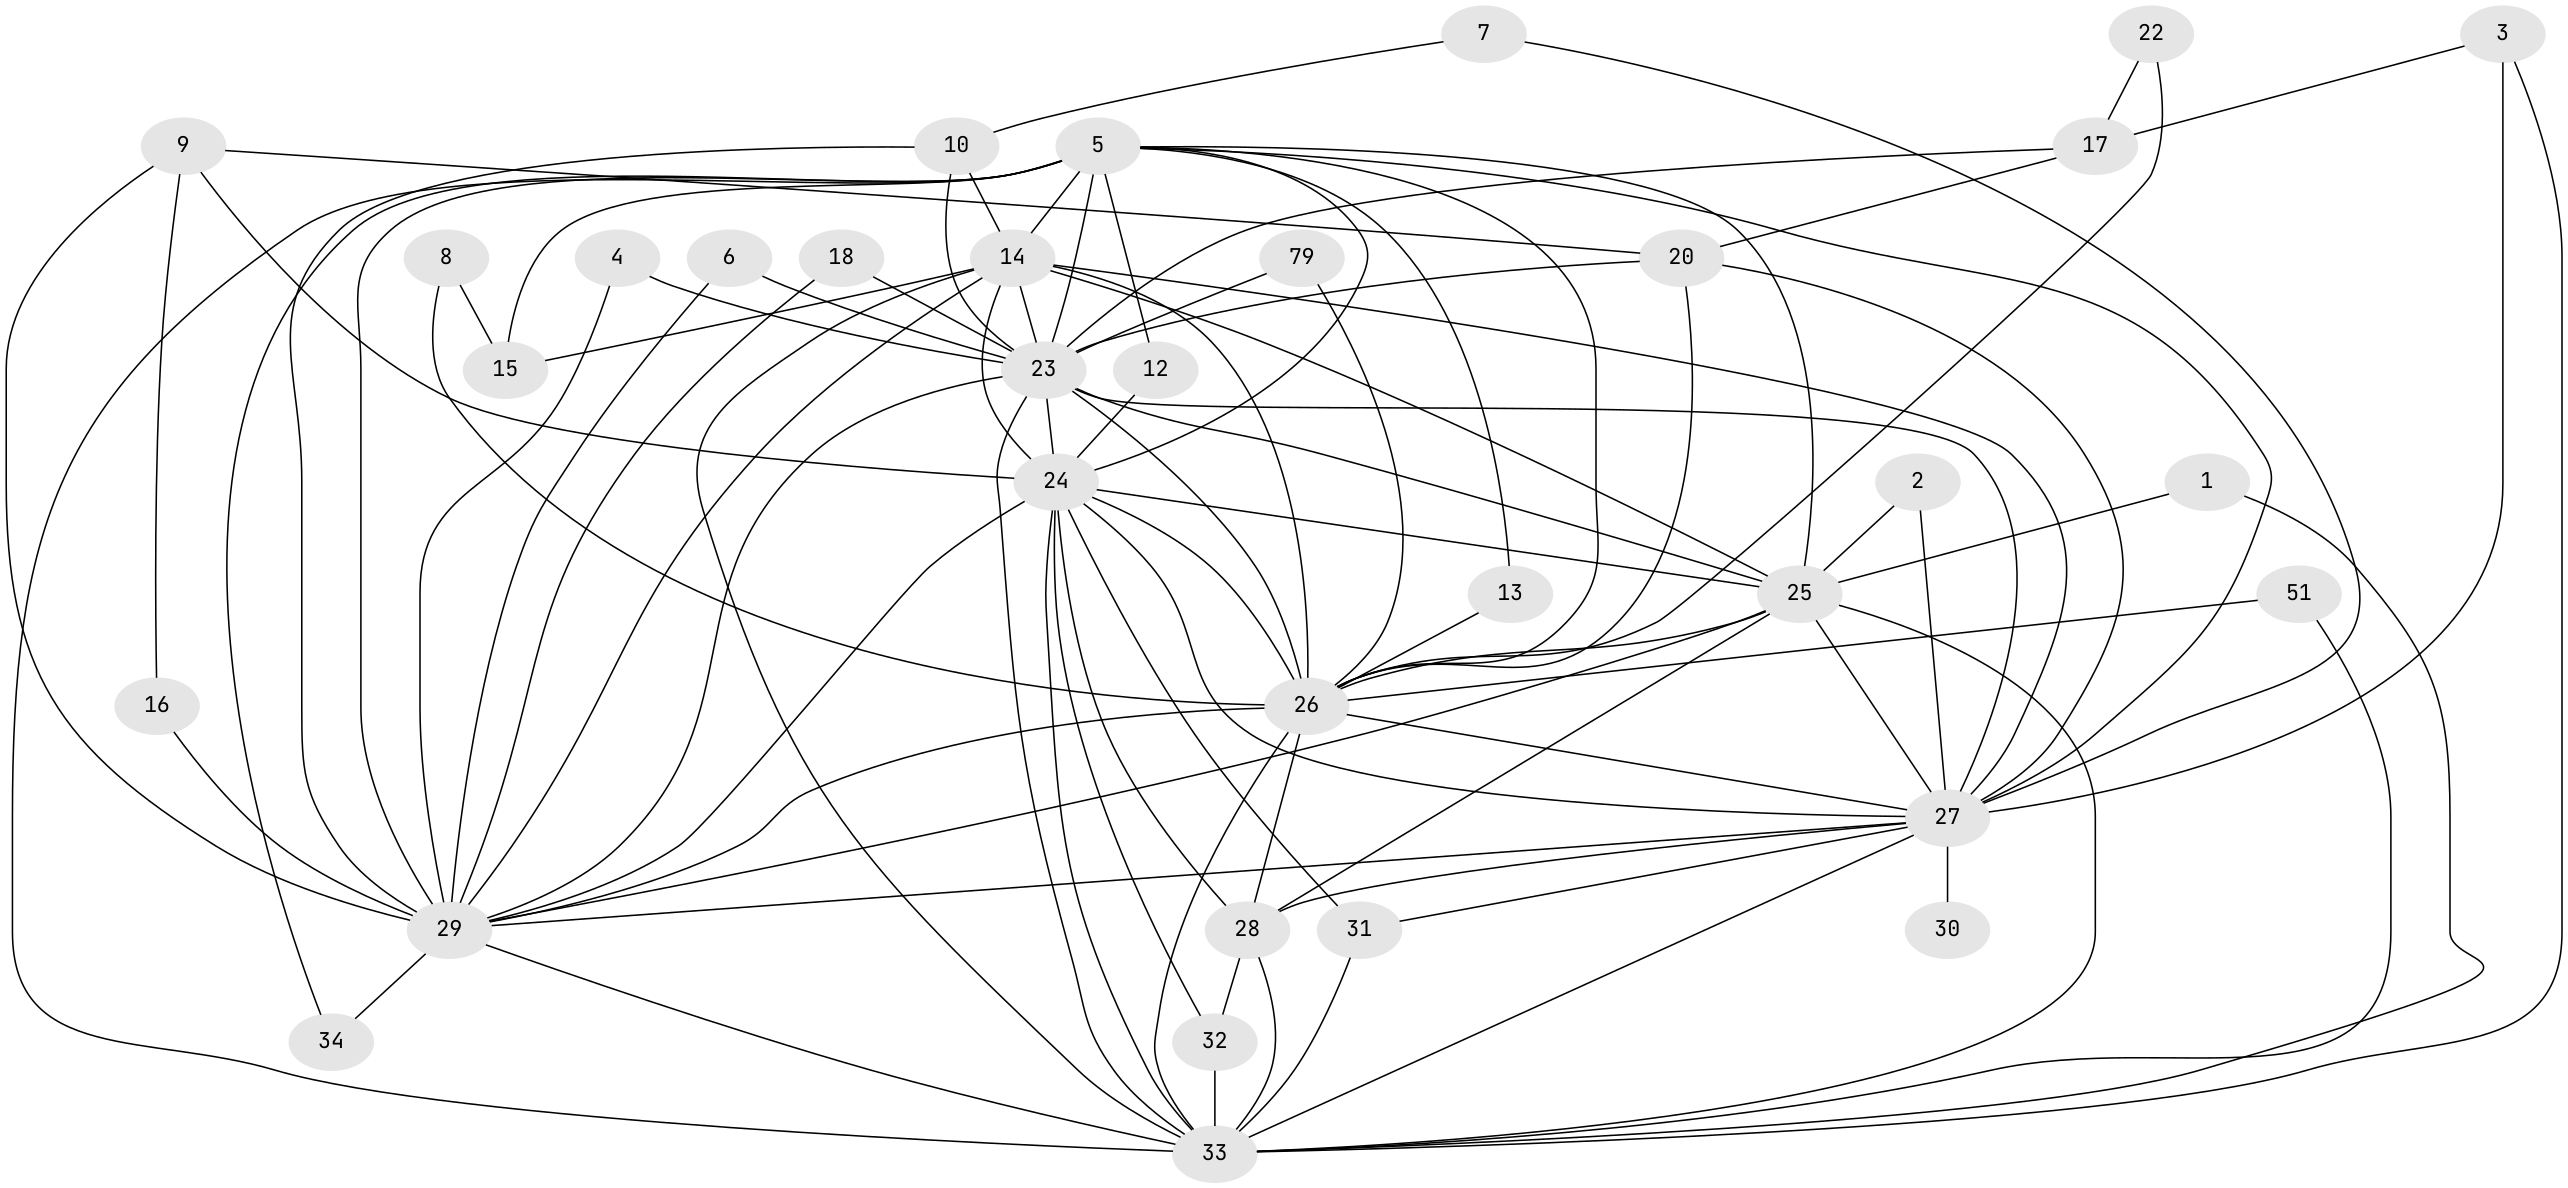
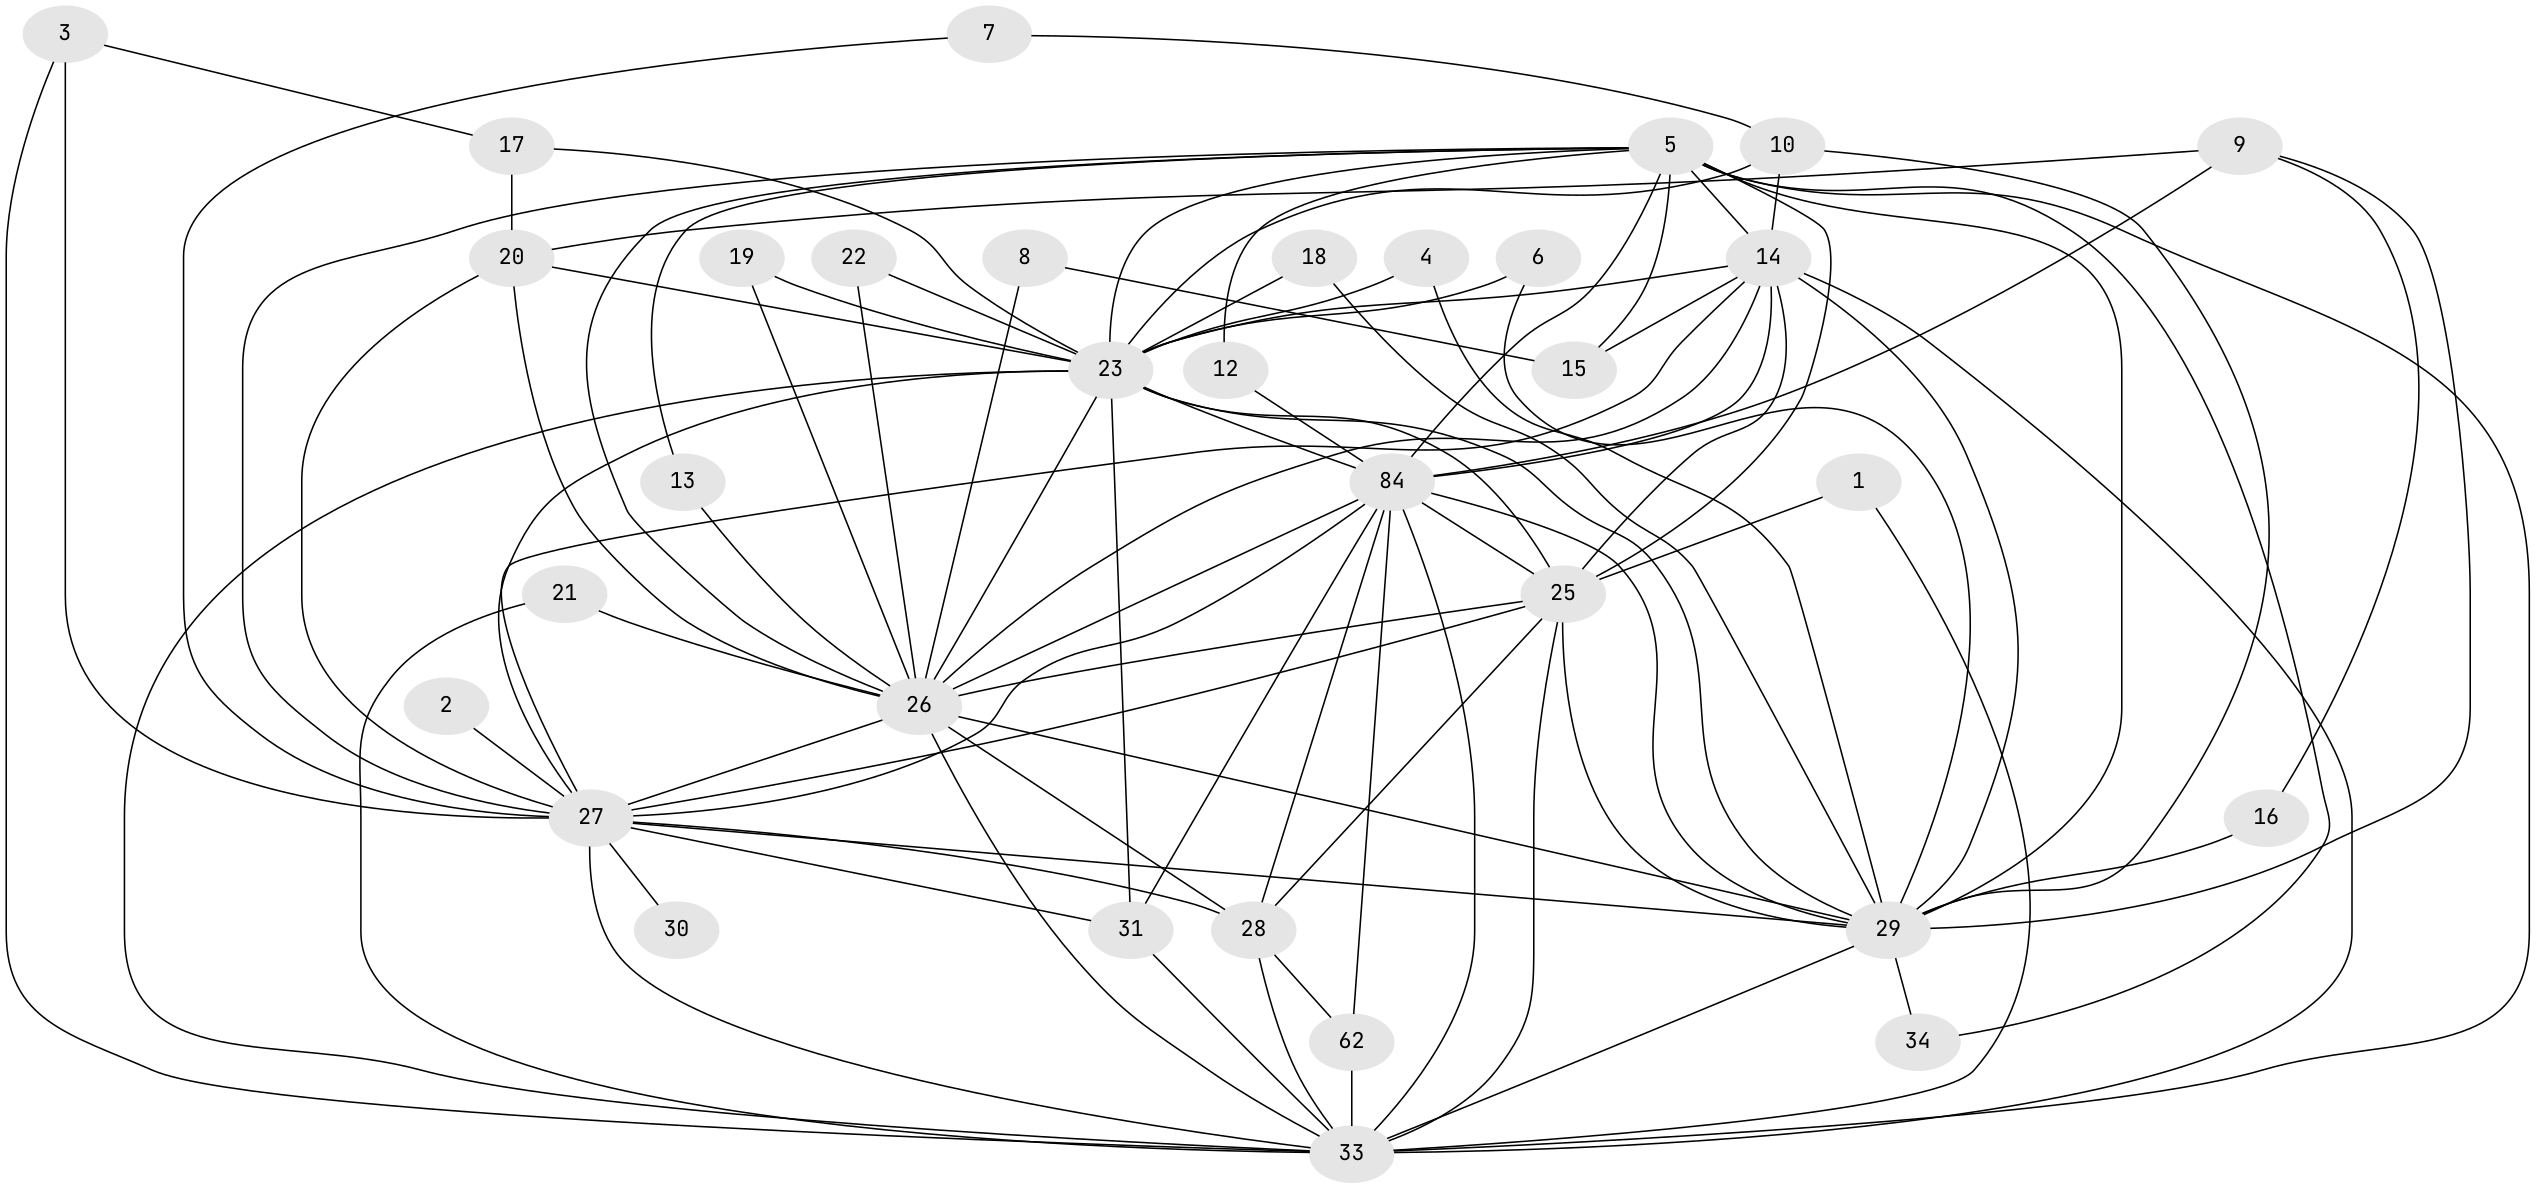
(2123, 90) -> (982, 314)
(1302, 258) -> (742, 258)
(1056, 482) -> (1392, 482)
(1859, 538) -> none
(2299, 594) -> (565, 594)
none -> (1120, 625)
(1215, 1042) -> (1352, 1042)
